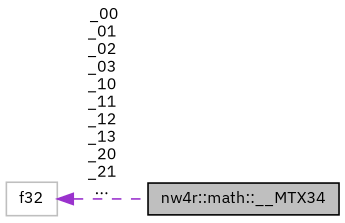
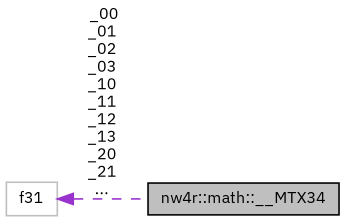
(32, 199) -> (32, 199)
